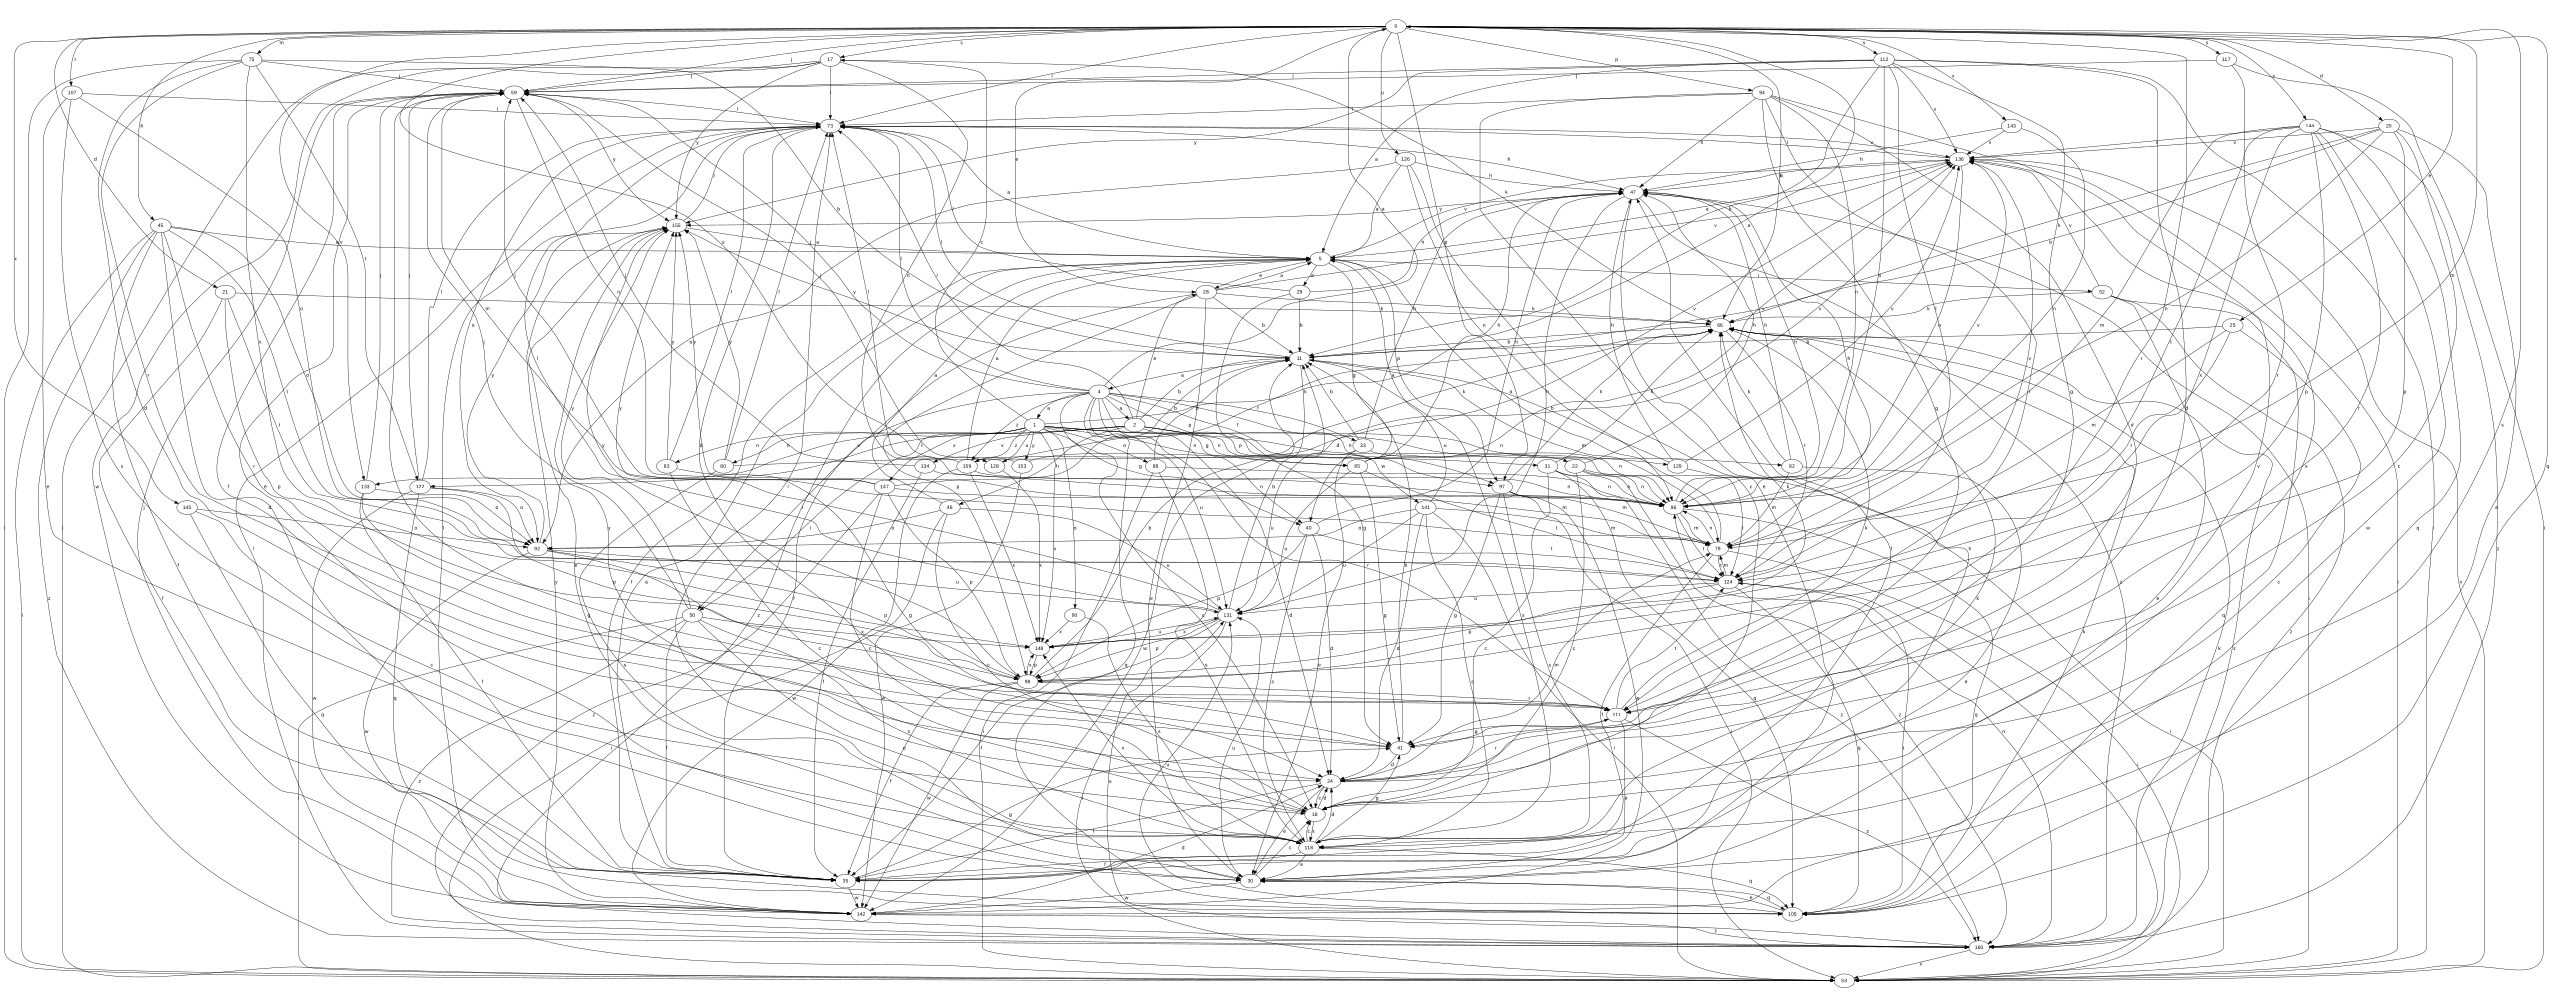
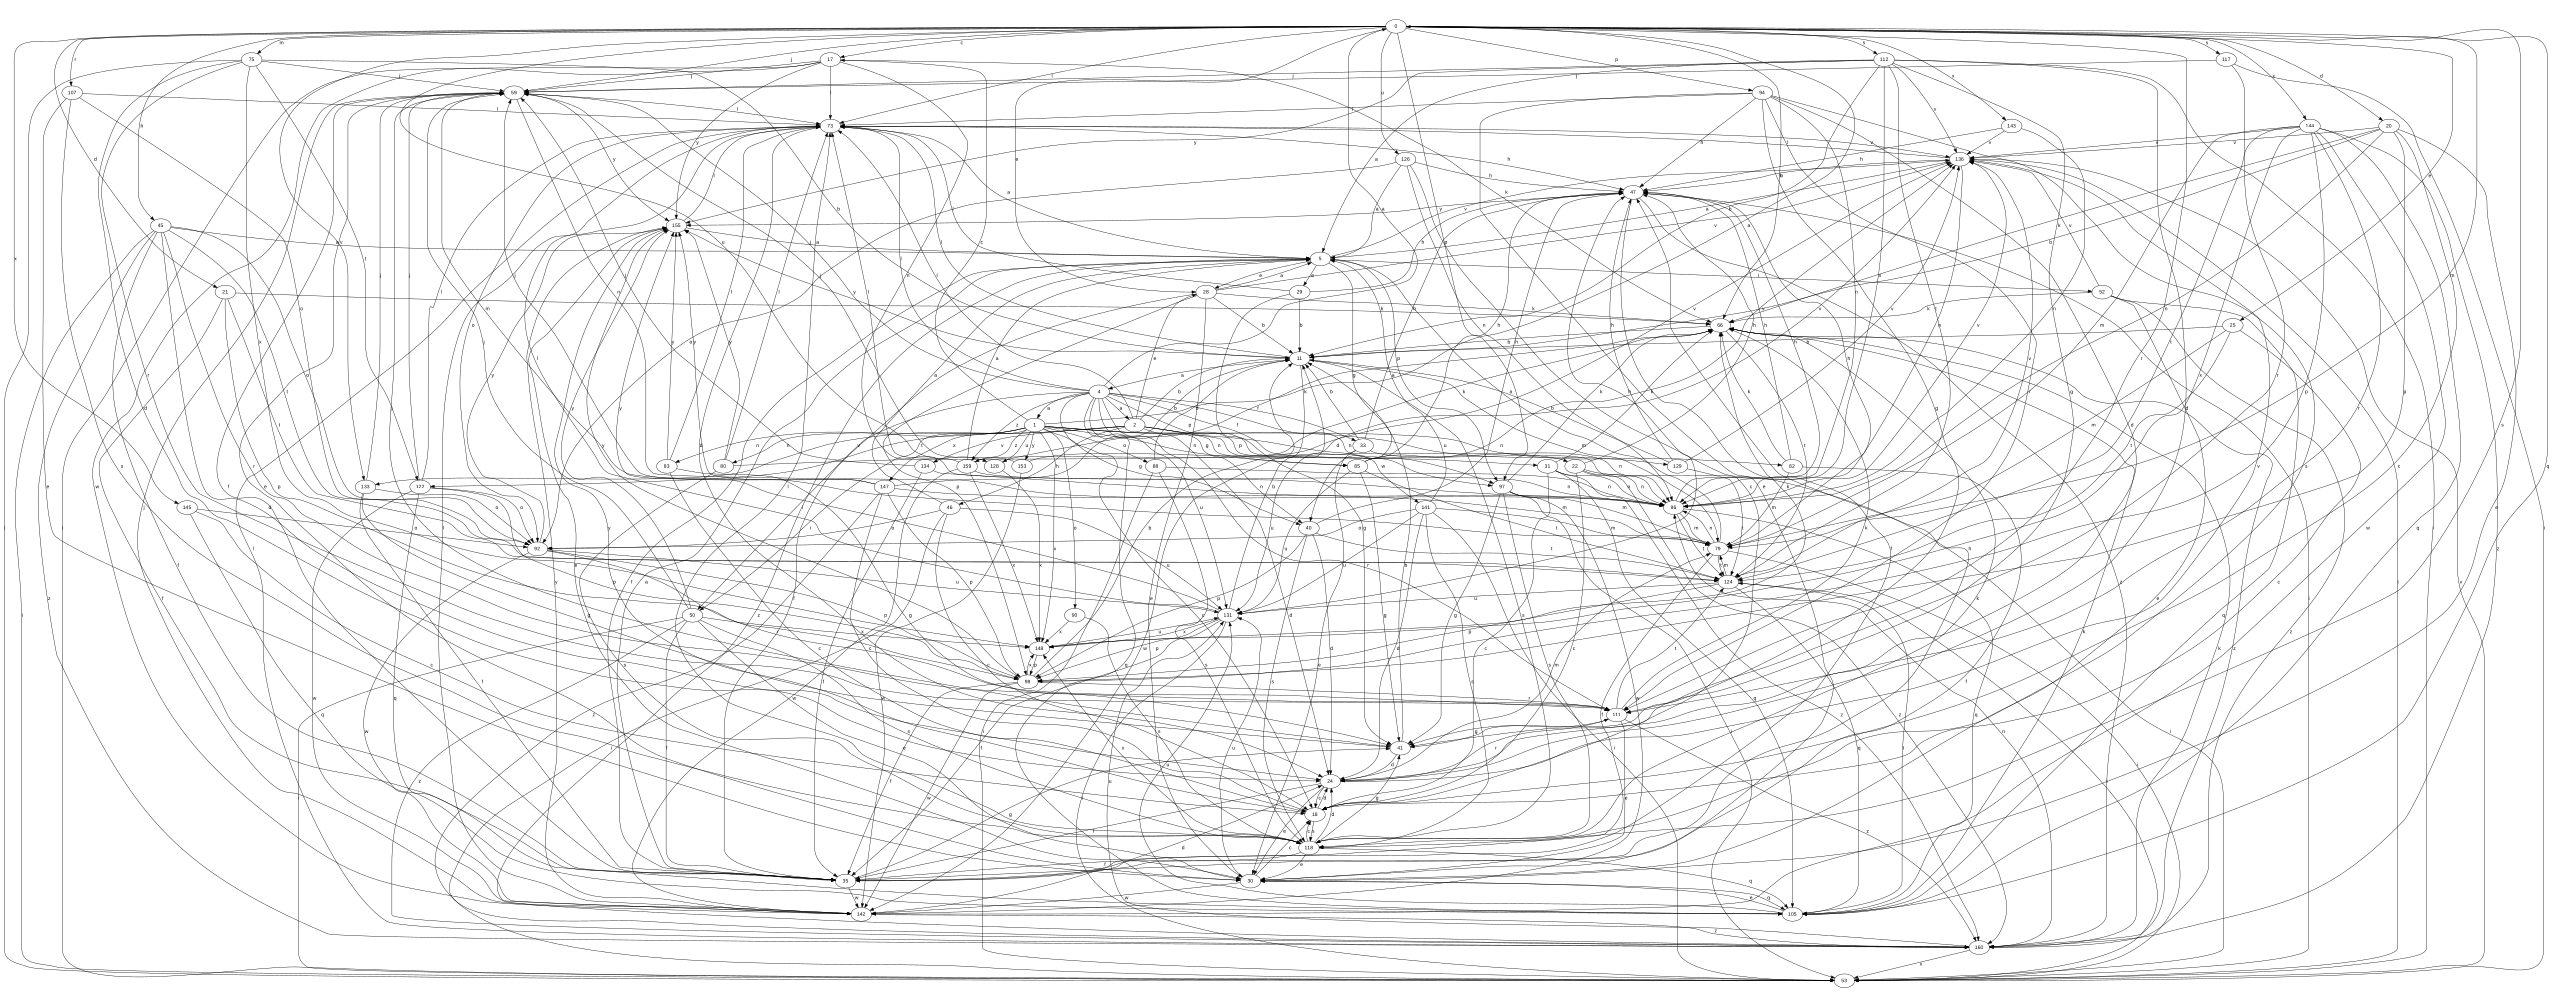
(1519, 489) -> (1659, 529)
(1966, 682) -> (1966, 682)
